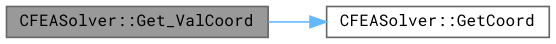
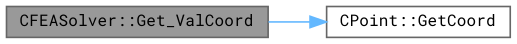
(438, 22) -> (418, 22)
